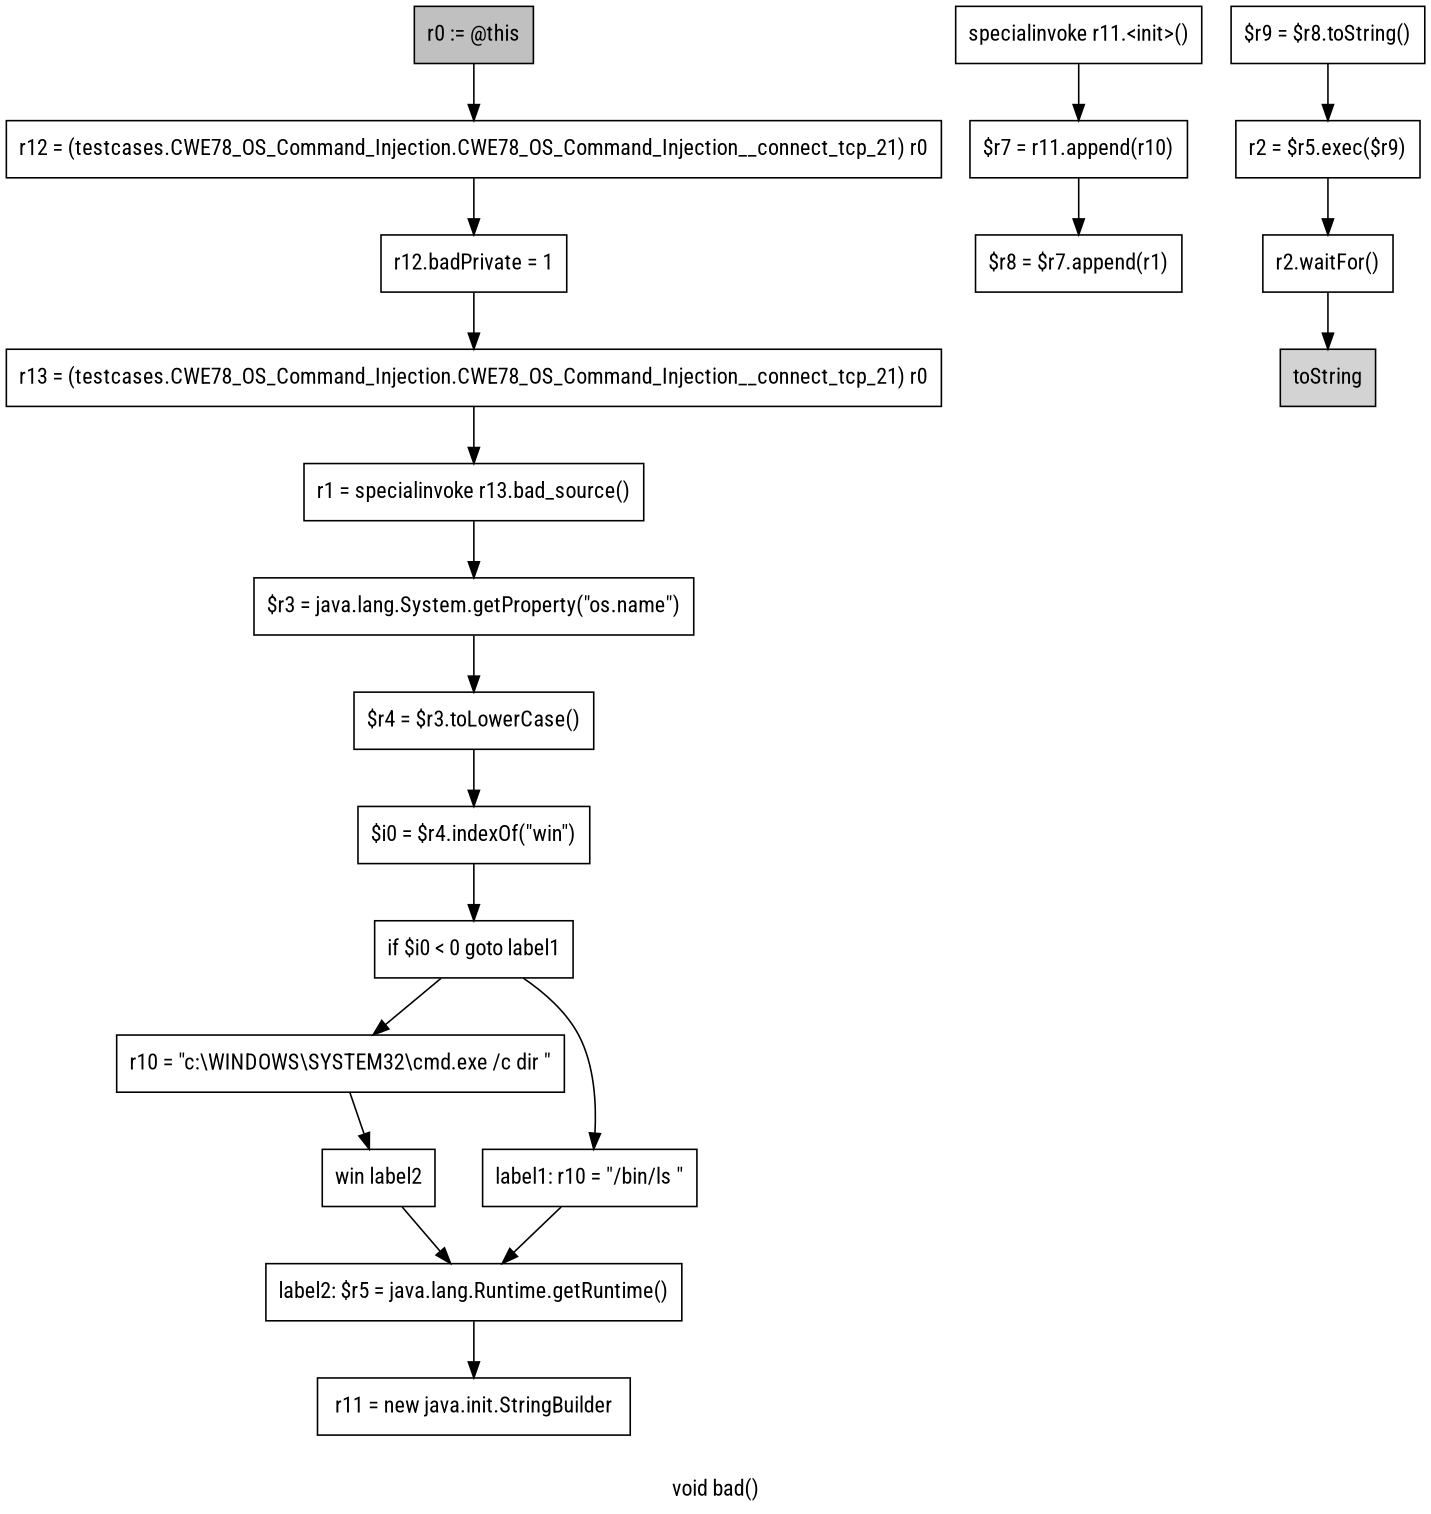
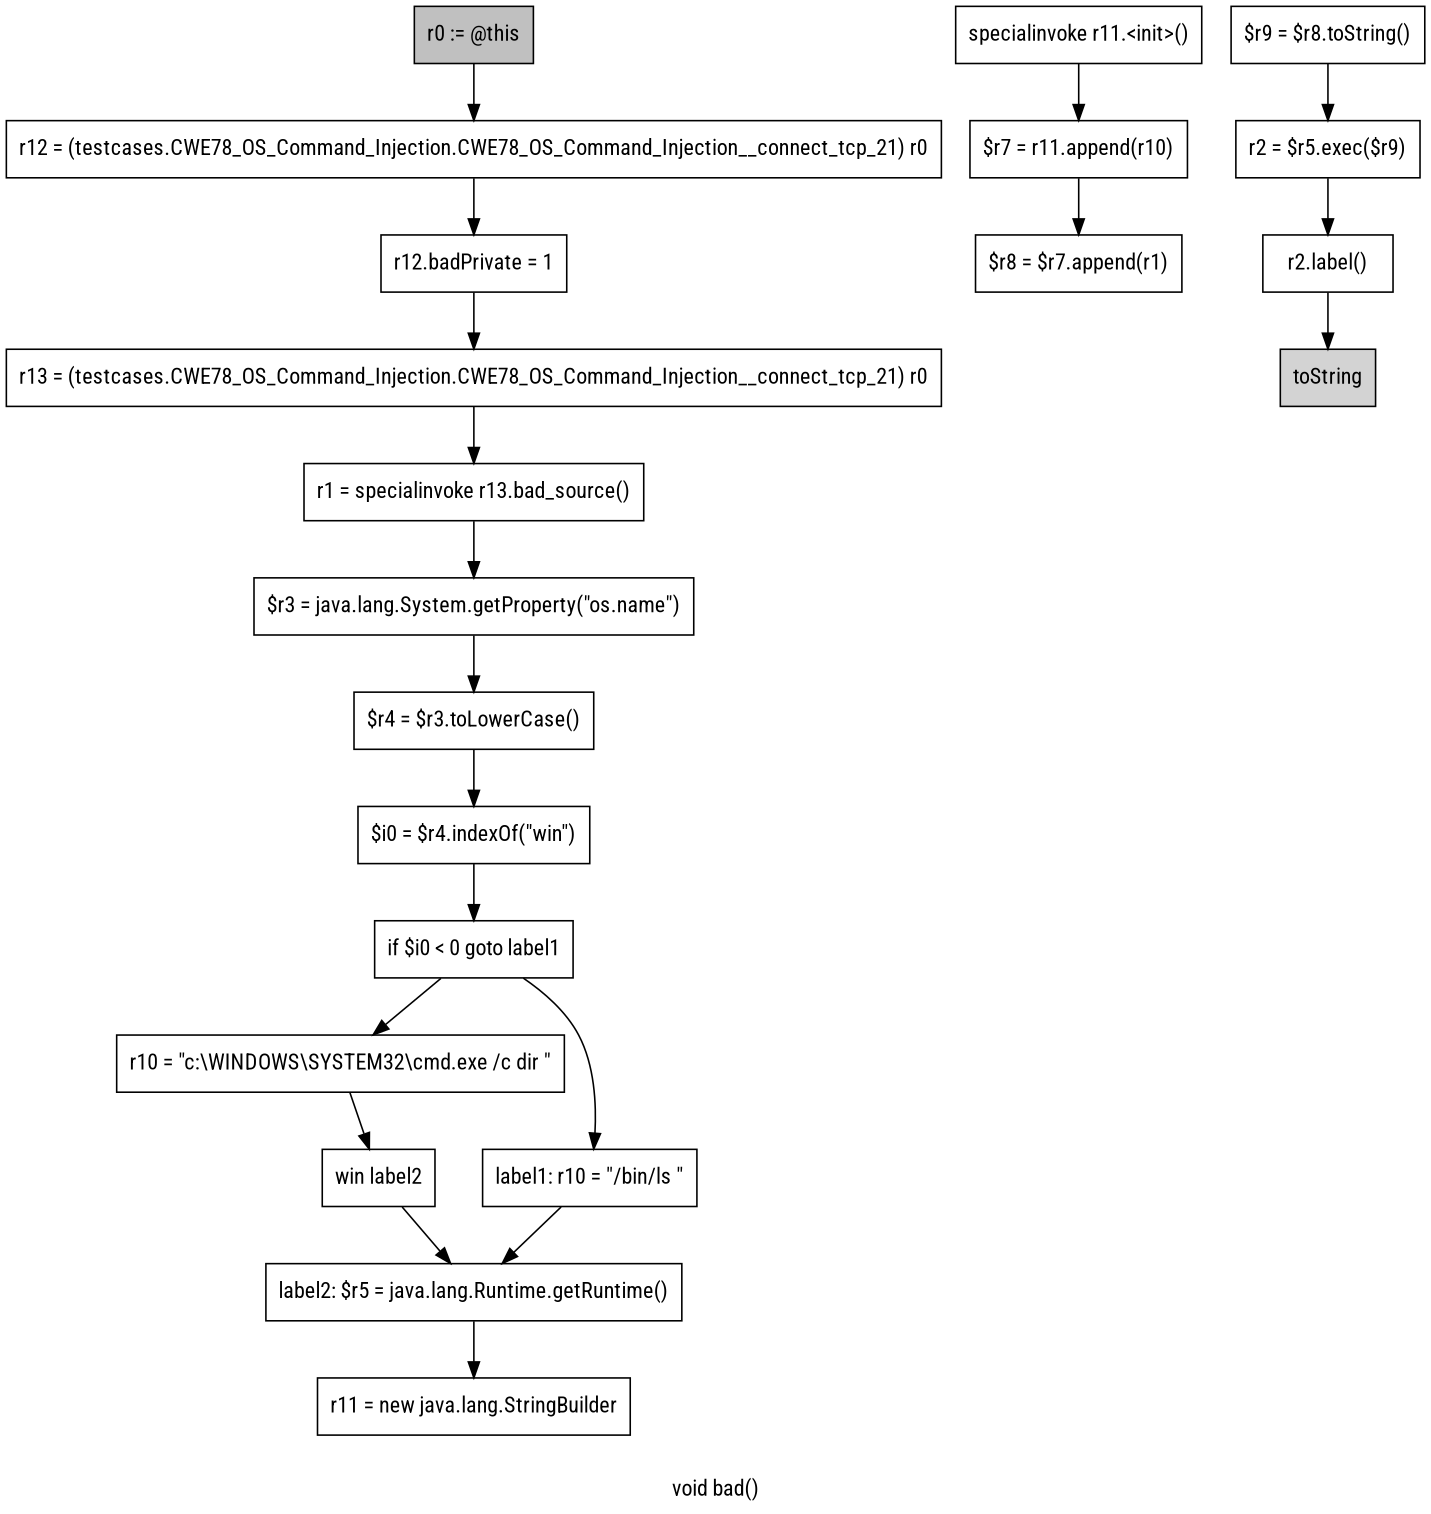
(1328, 264) -> (1328, 264)
(474, 1407) -> (474, 1407)
